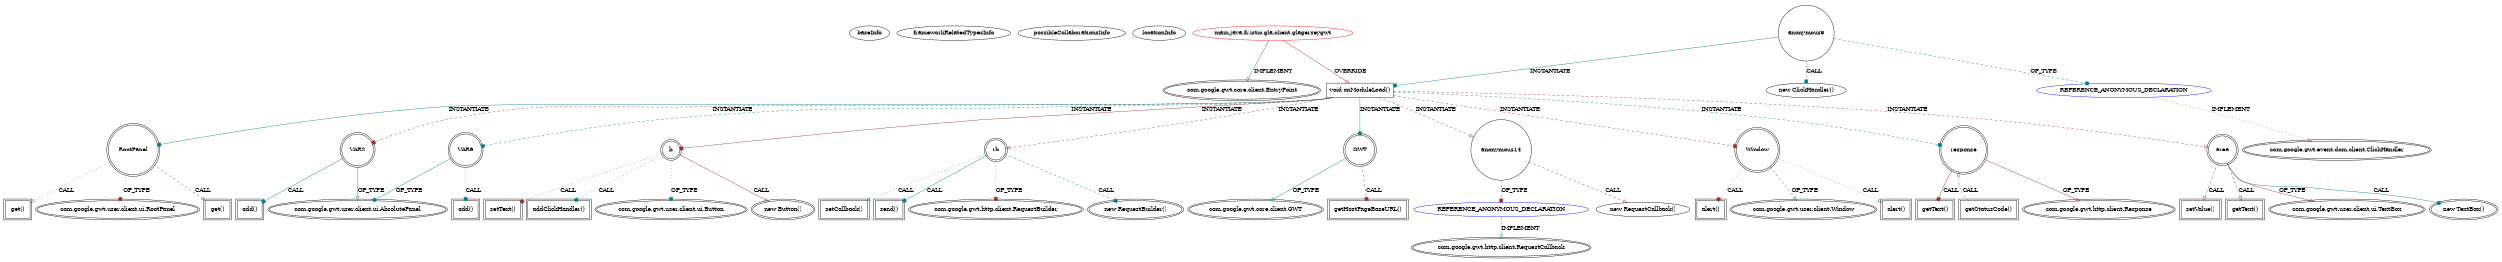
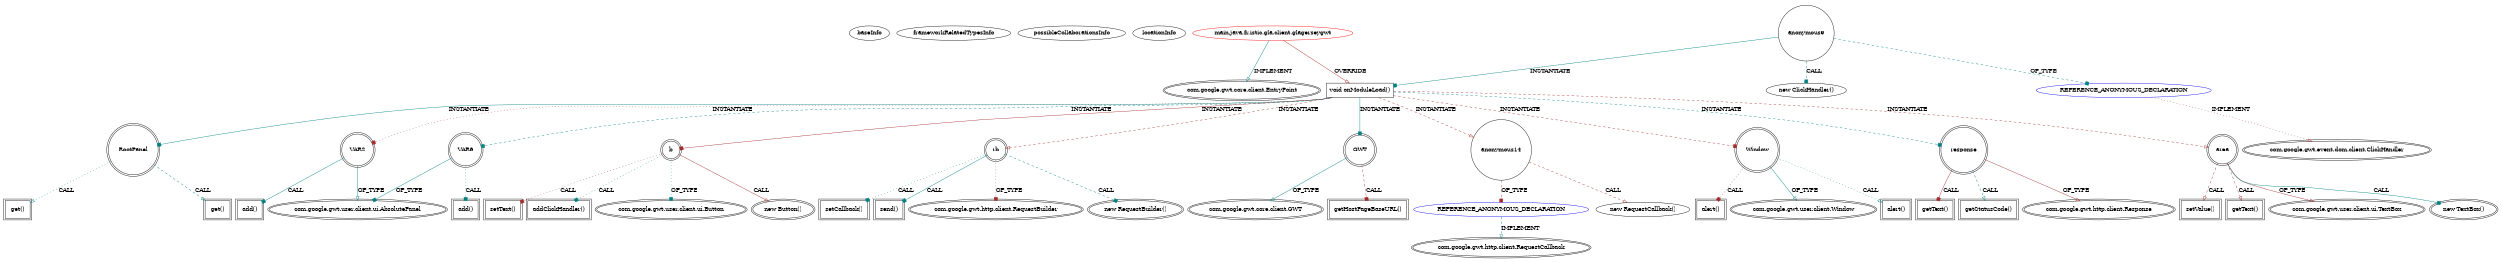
(684, 107) -> (684, 107)
(928, 176) -> (928, 176)
(1782, 182) -> (1782, 182)
(1961, 190) -> (1978, 184)
(118, 209) -> none
